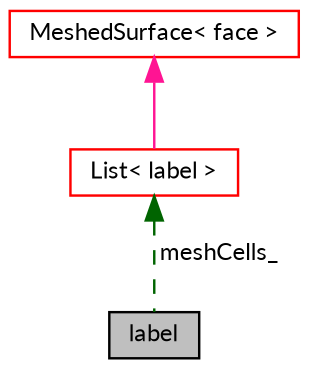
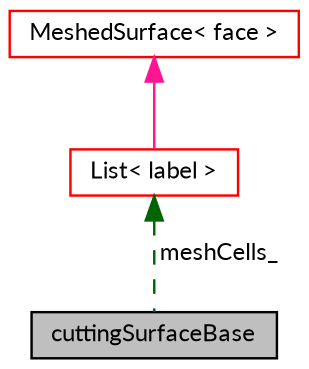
(154, 335) -> (154, 335)
